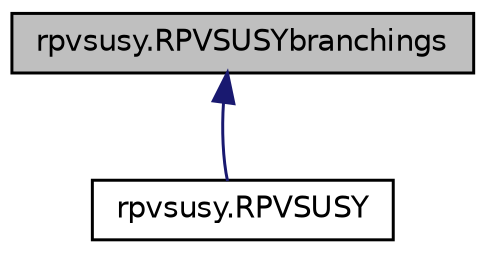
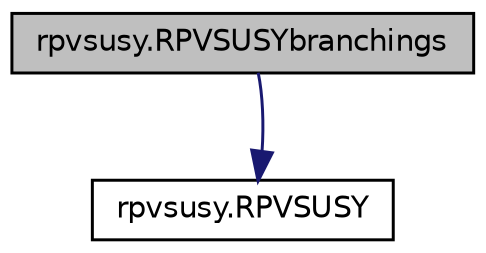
(223, 142) -> (263, 112)
